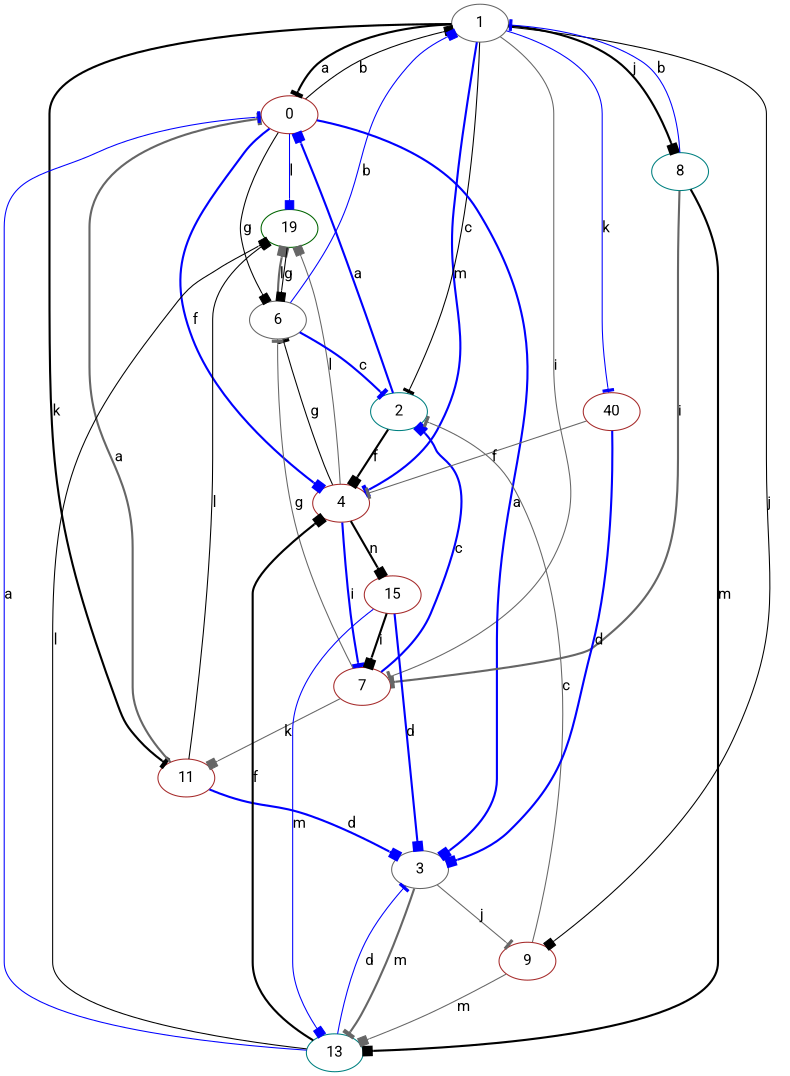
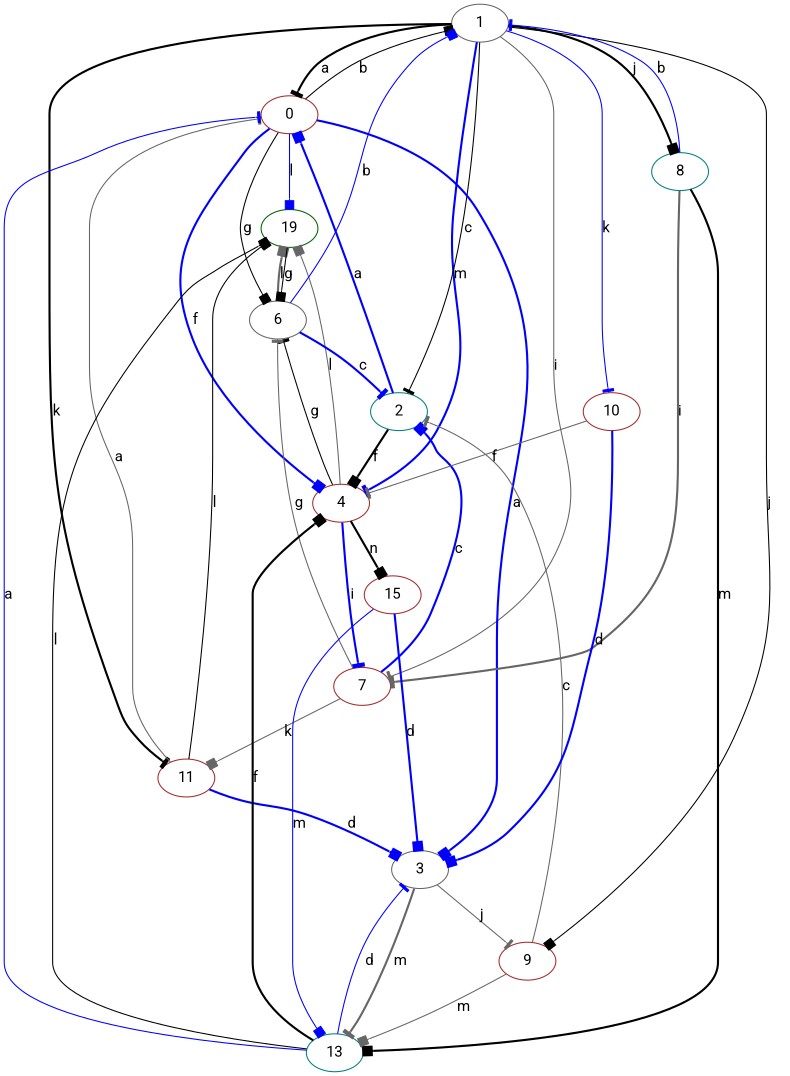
(92, 396) -> (92, 396)
(612, 412) -> (612, 412)
(379, 635) -> none
